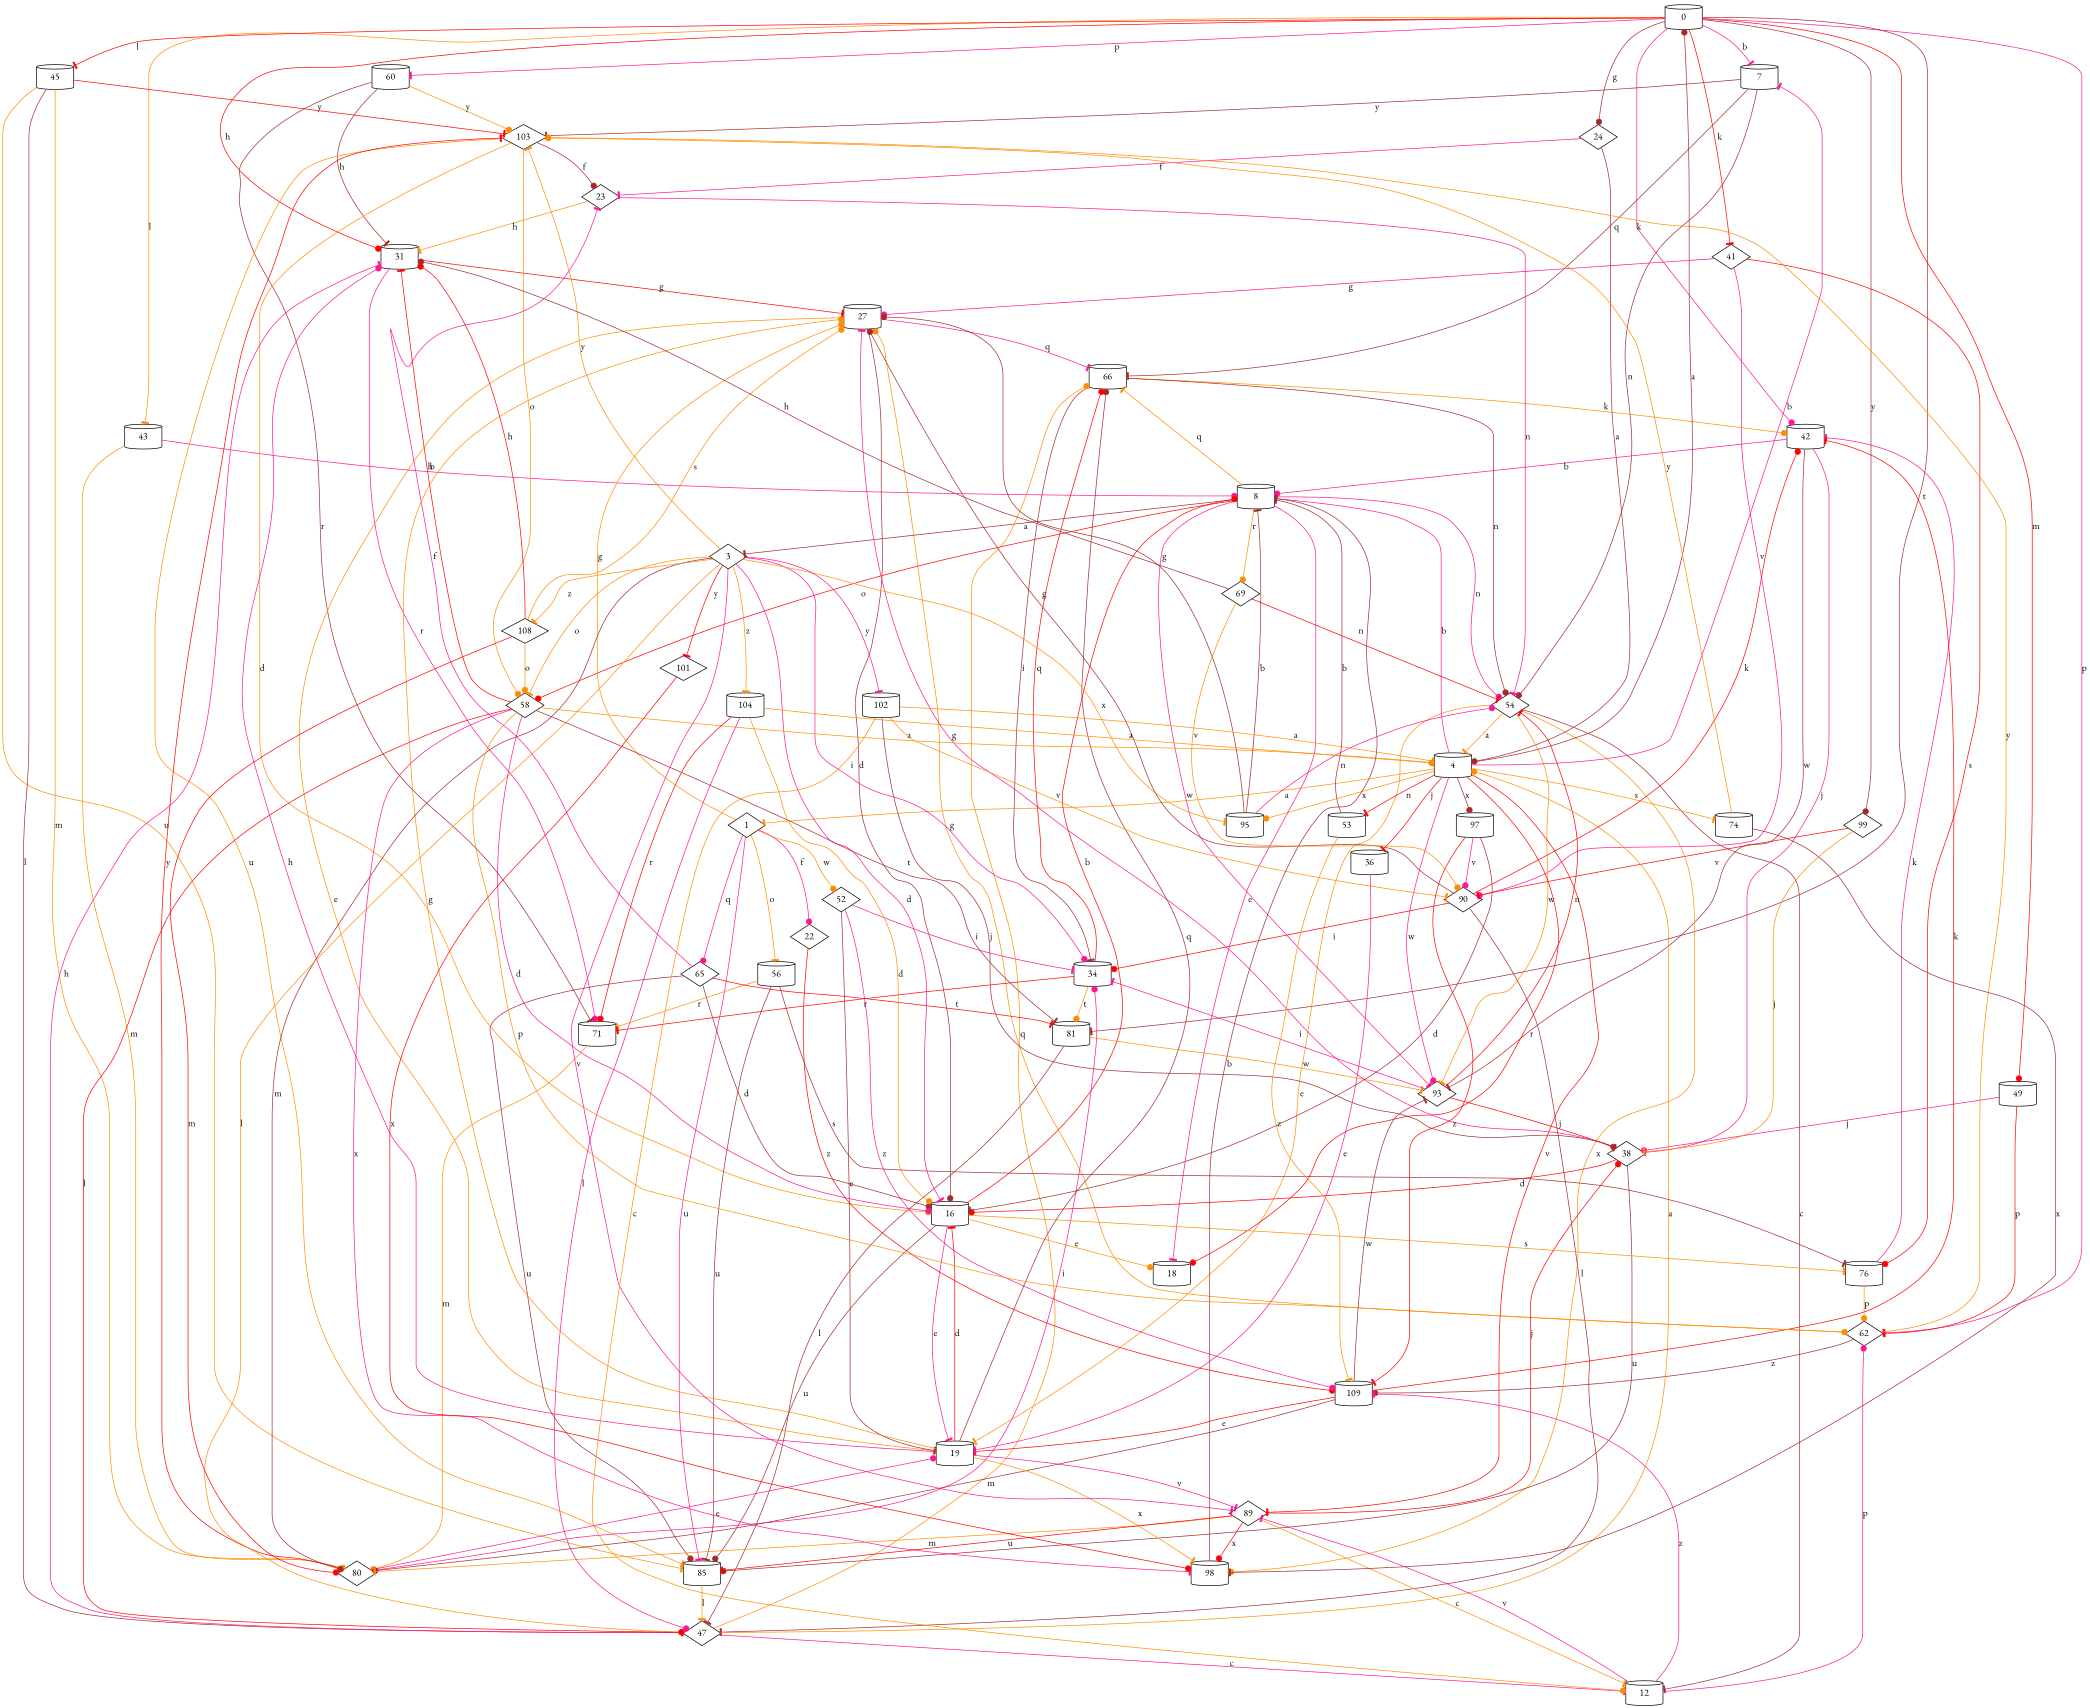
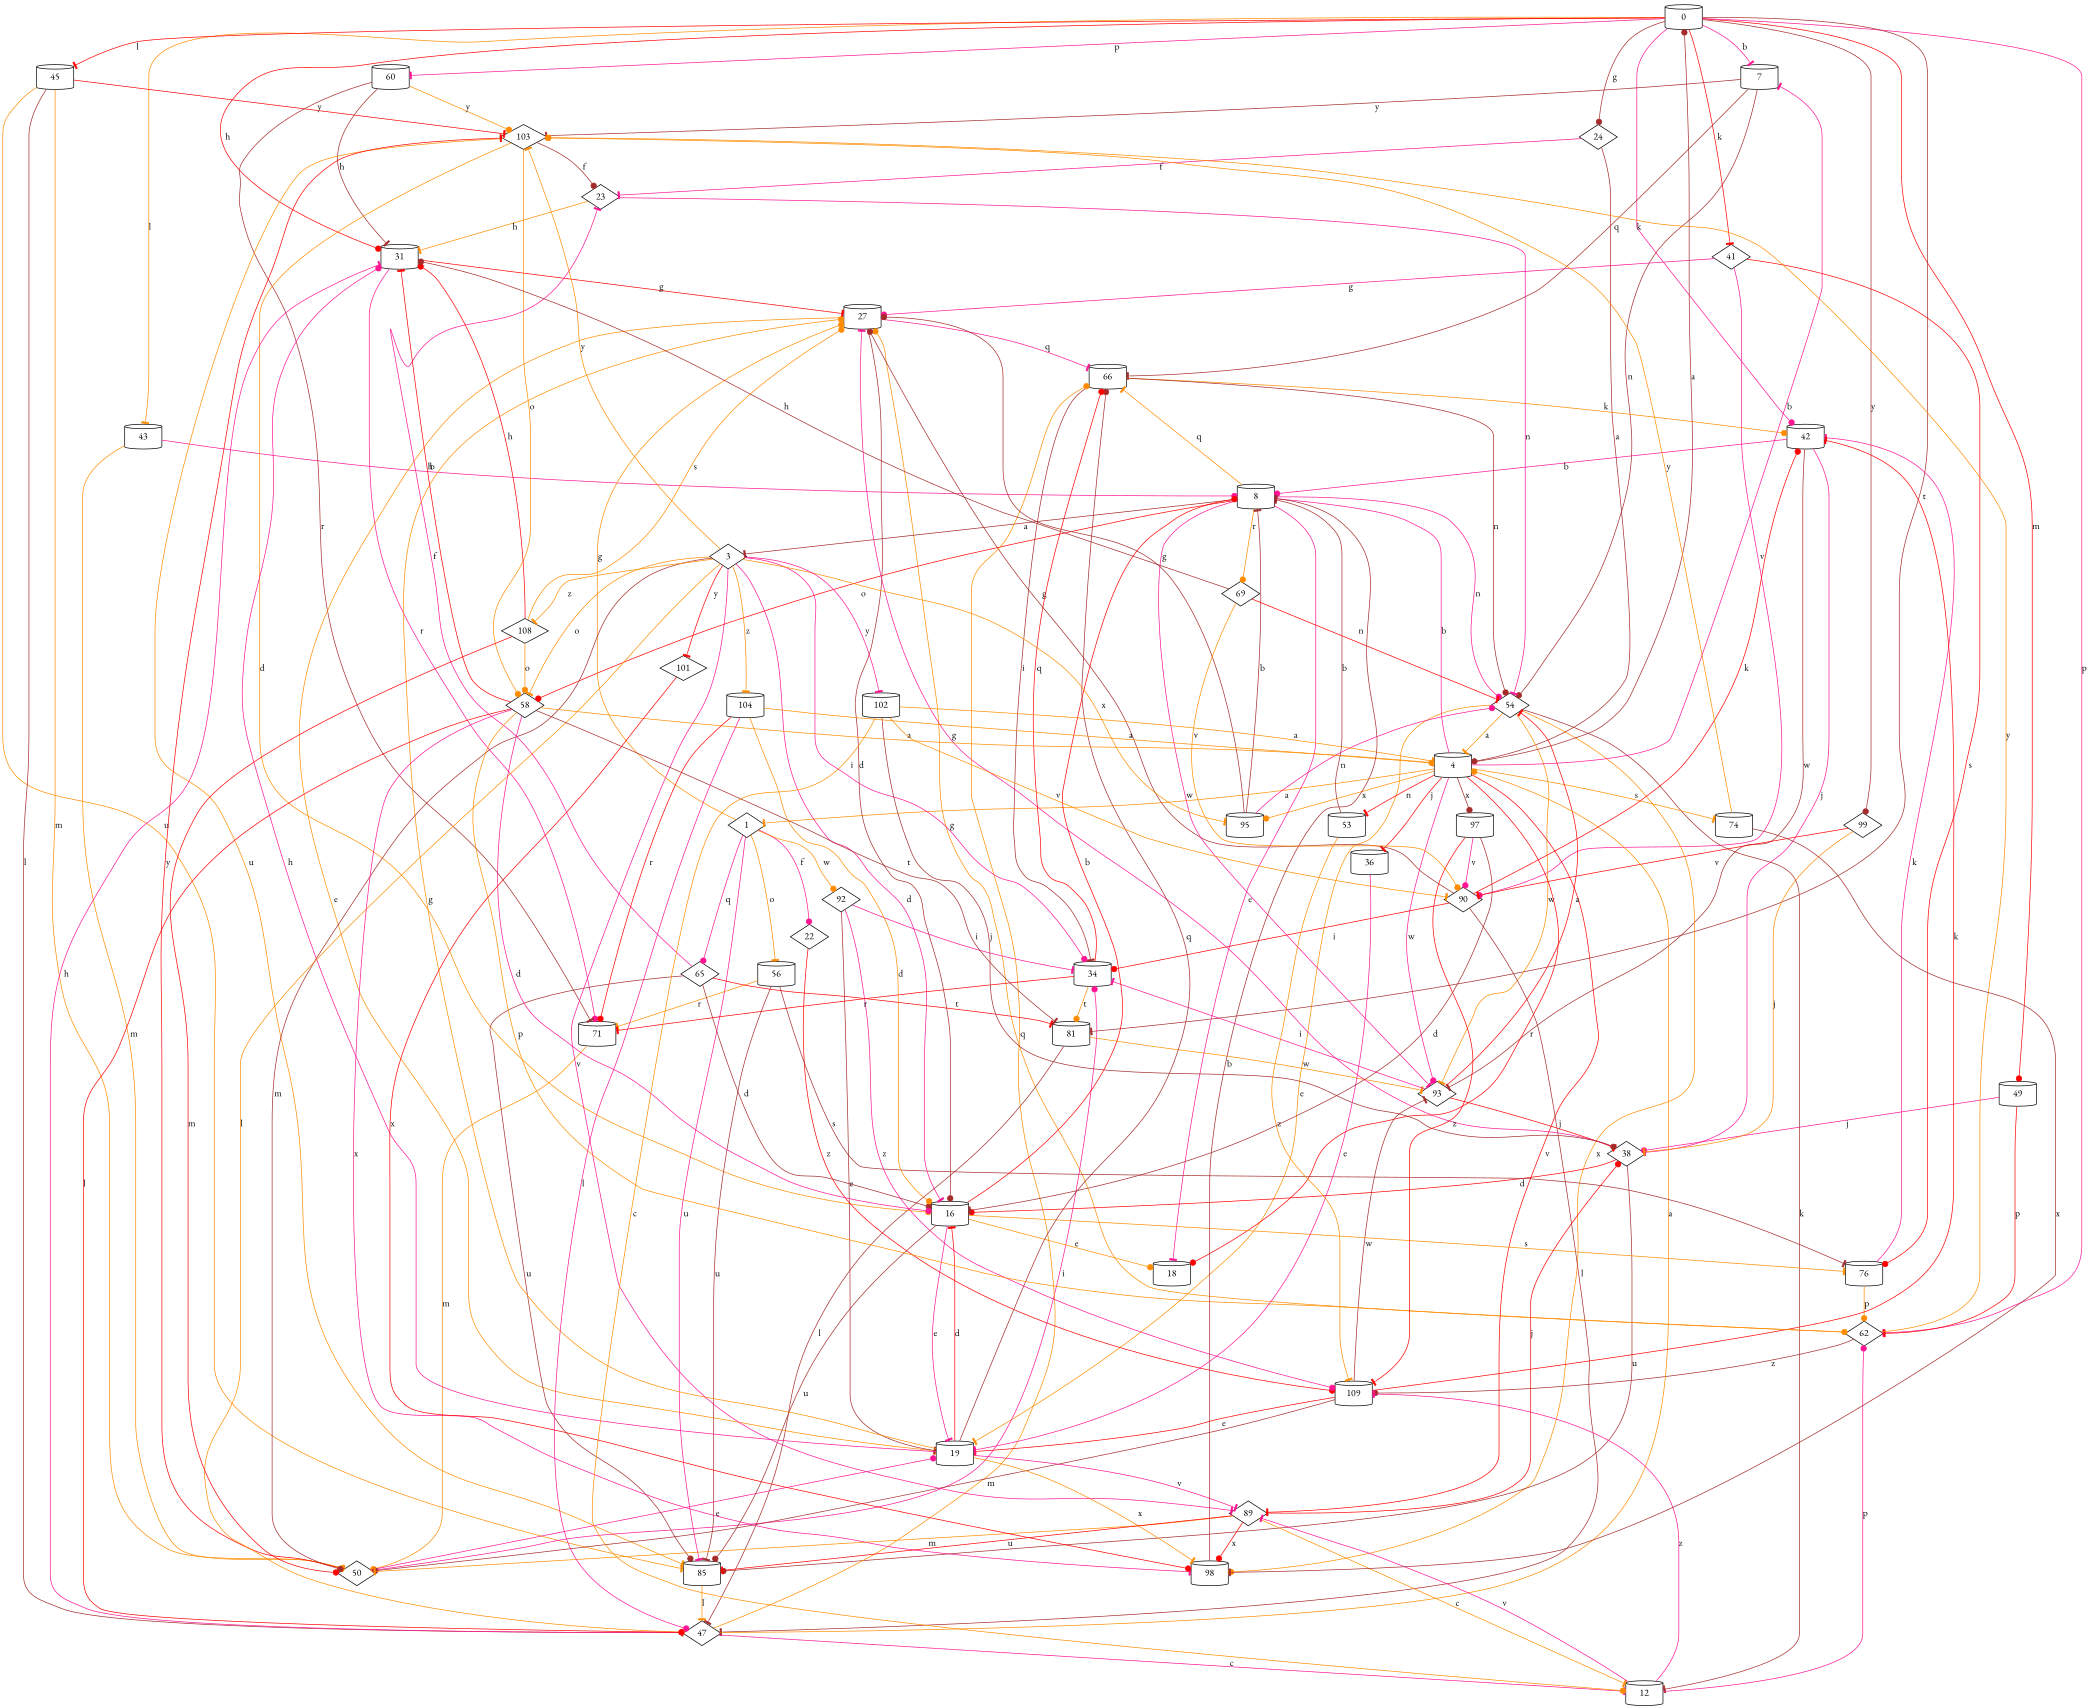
(841, 900) -> (841, 900)
(1578, 900) -> (1578, 900)
(1802, 1214) -> (1802, 1214)
(357, 1573) -> (357, 1573)
